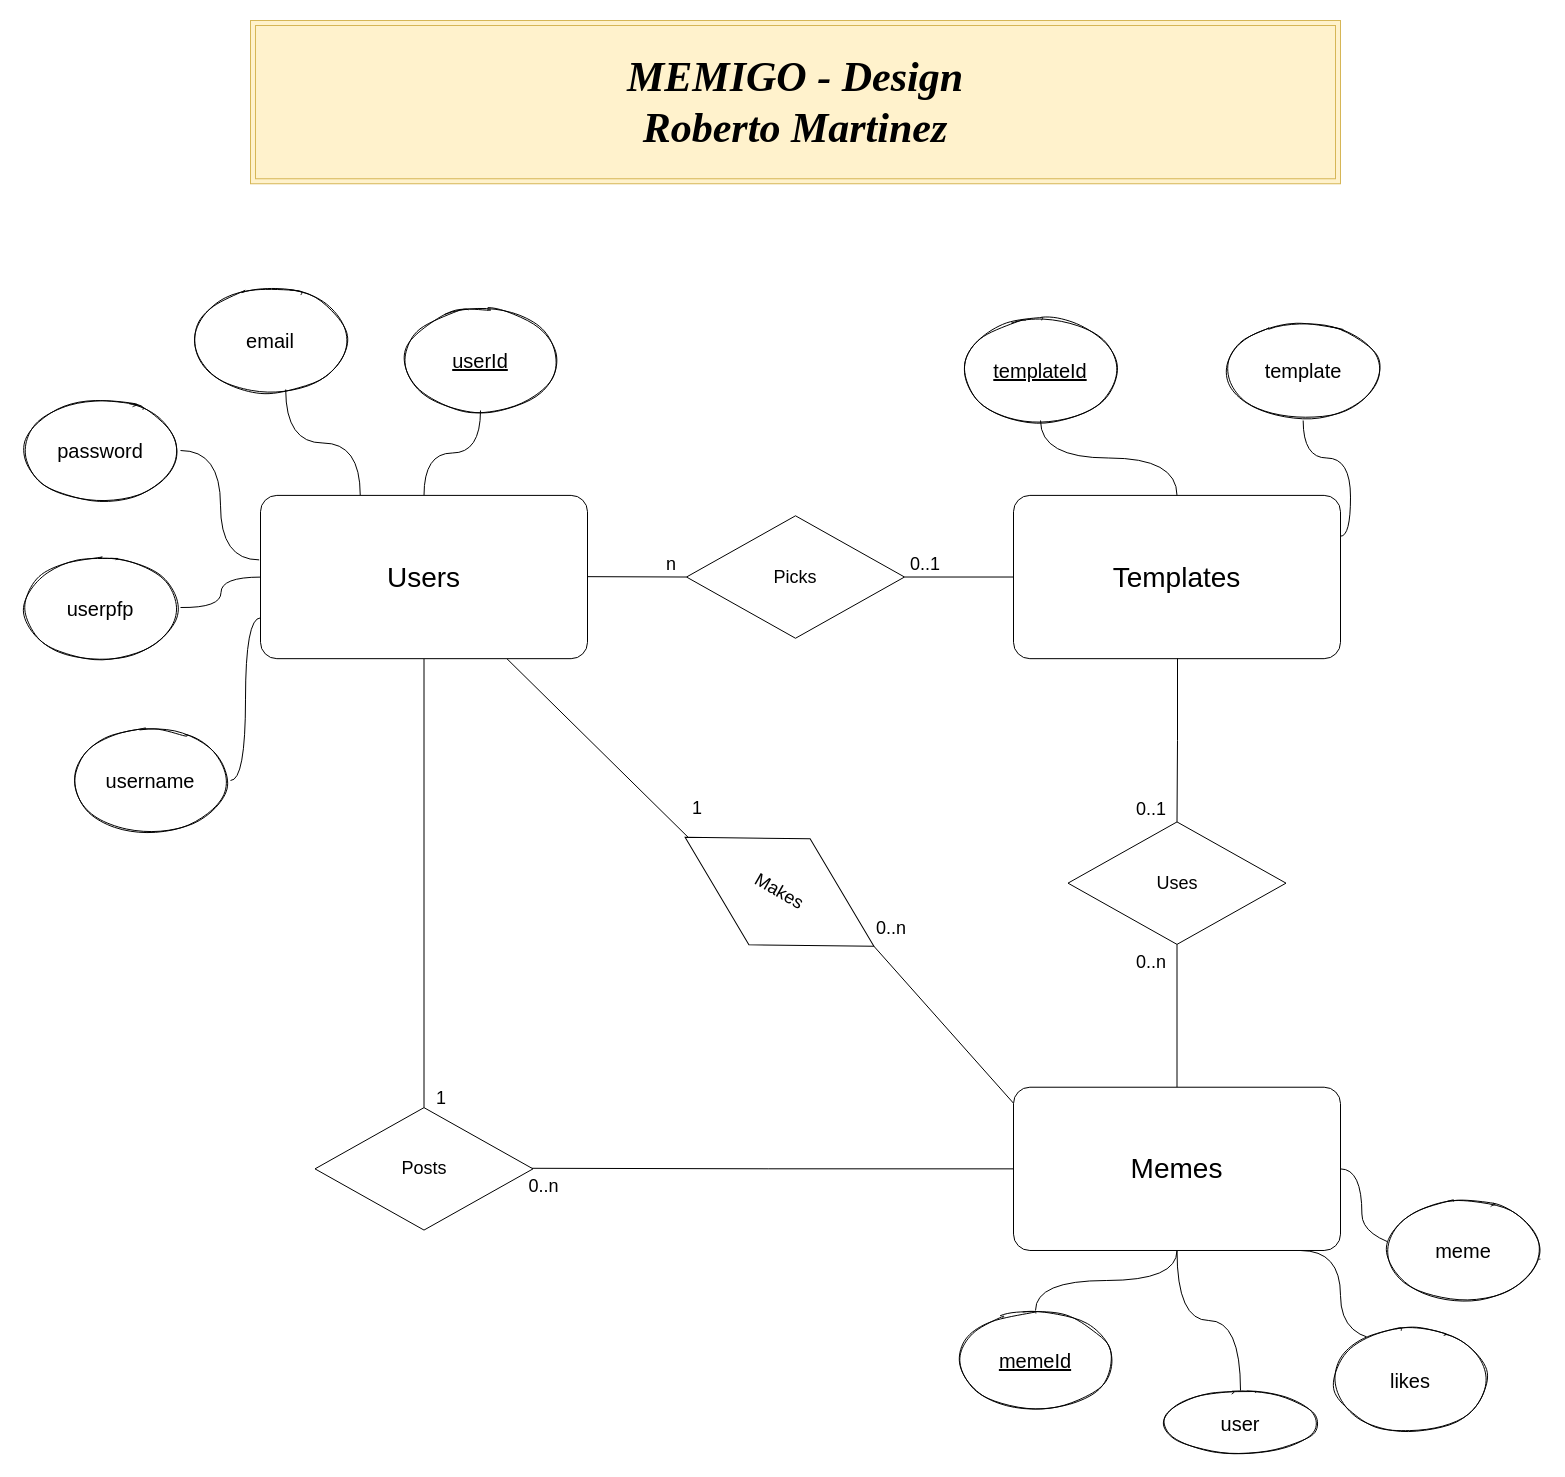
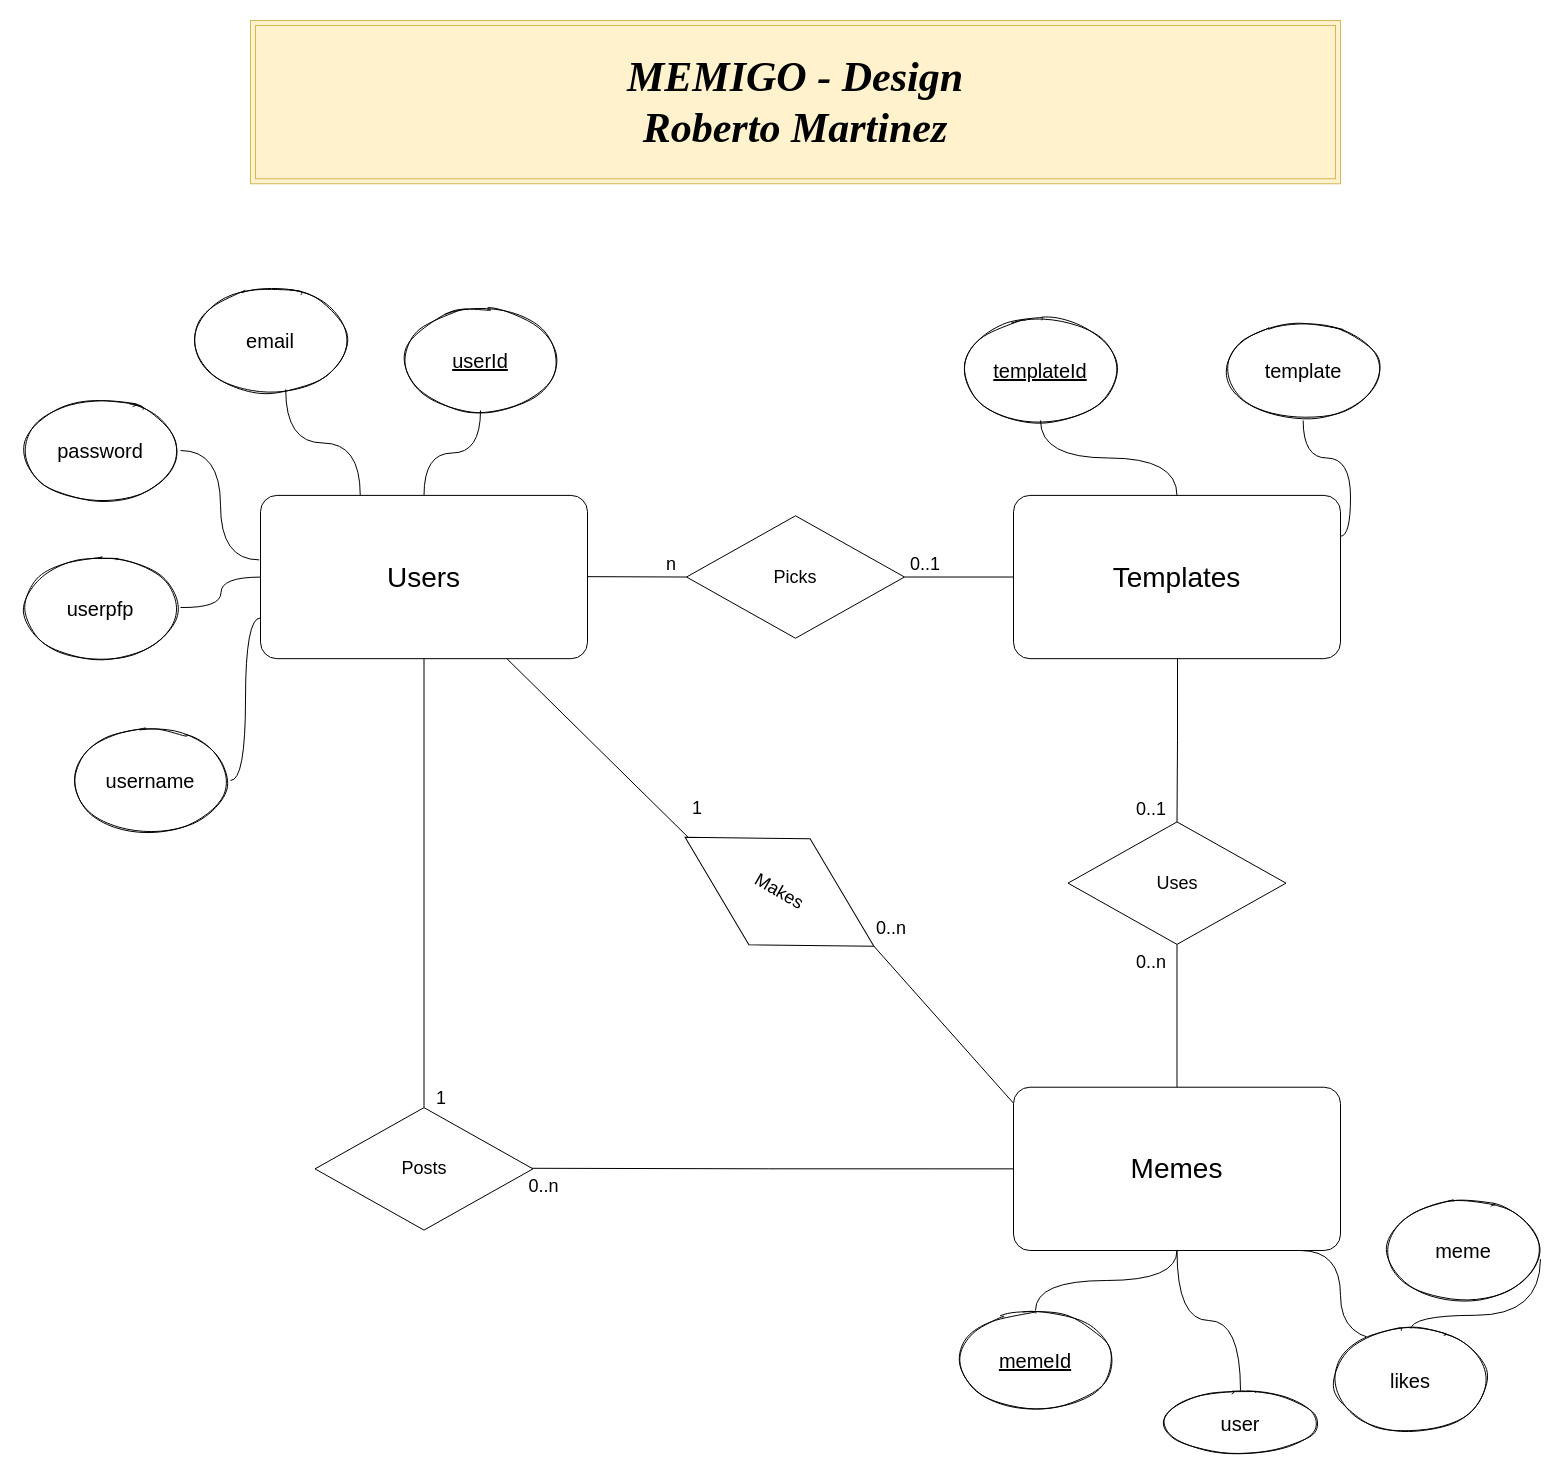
(1362, 1207) -> (1493, 1314)
